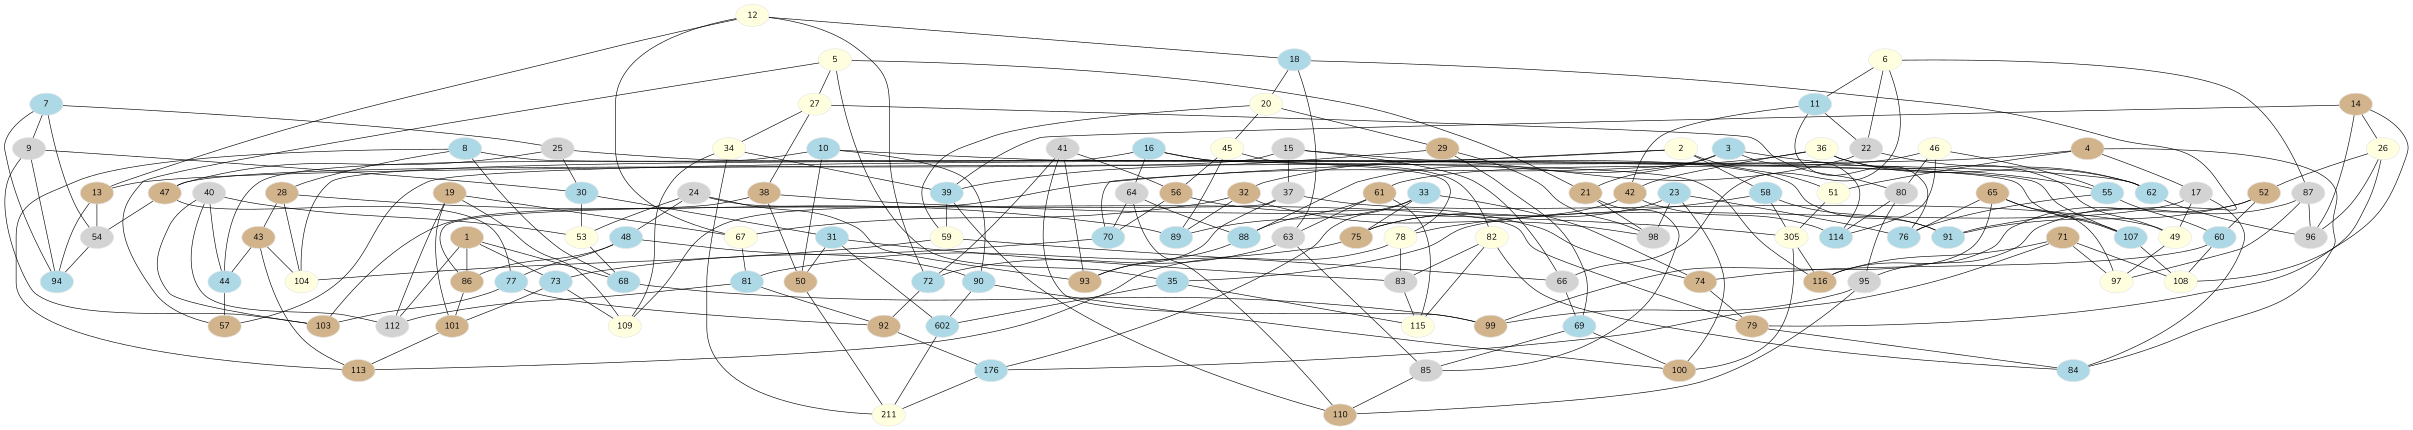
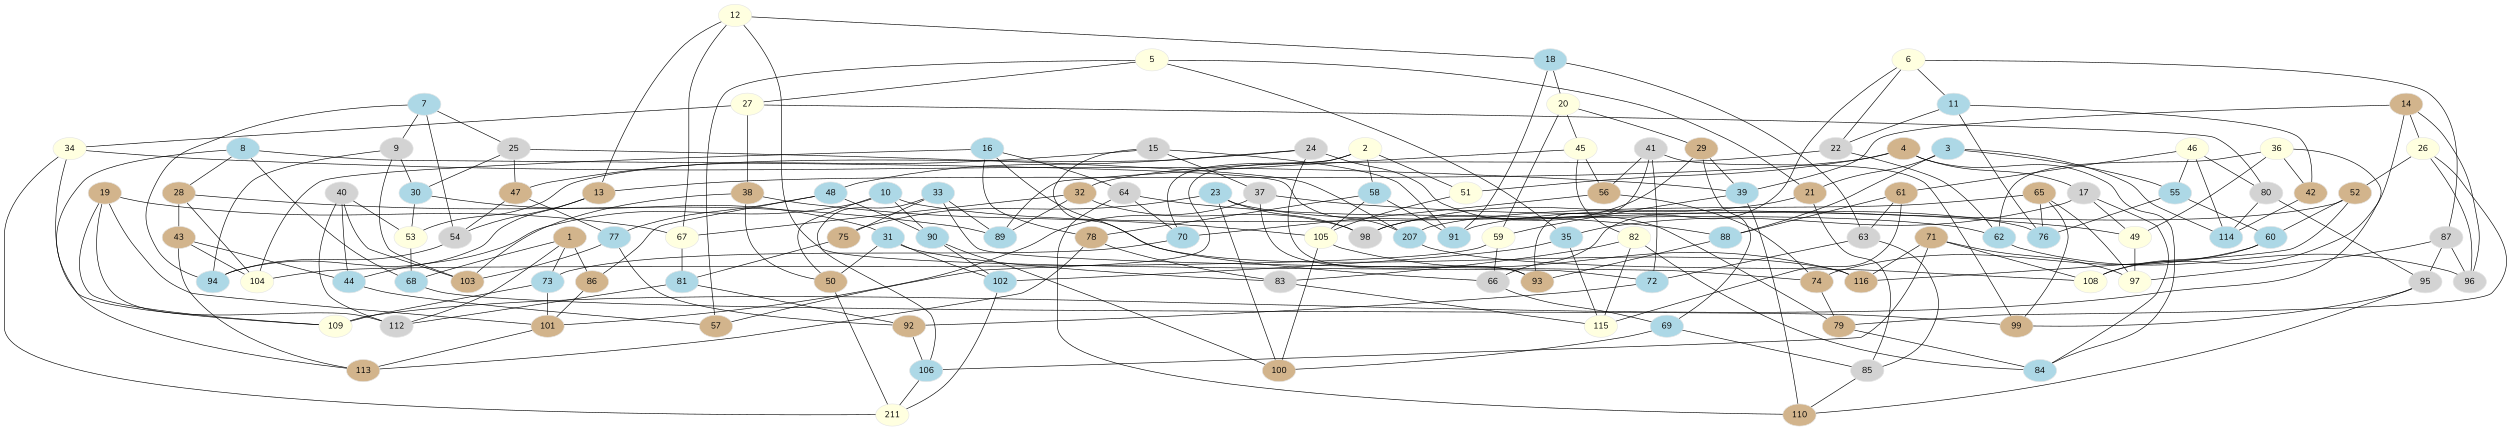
(834, 207) -> (1028, 246)
(1493, 215) -> none
(1401, 237) -> (1092, 237)
(1792, 237) -> (1321, 237)
(2131, 237) -> (1410, 237)
(942, 326) -> (1000, 282)
(991, 371) -> (926, 371)
